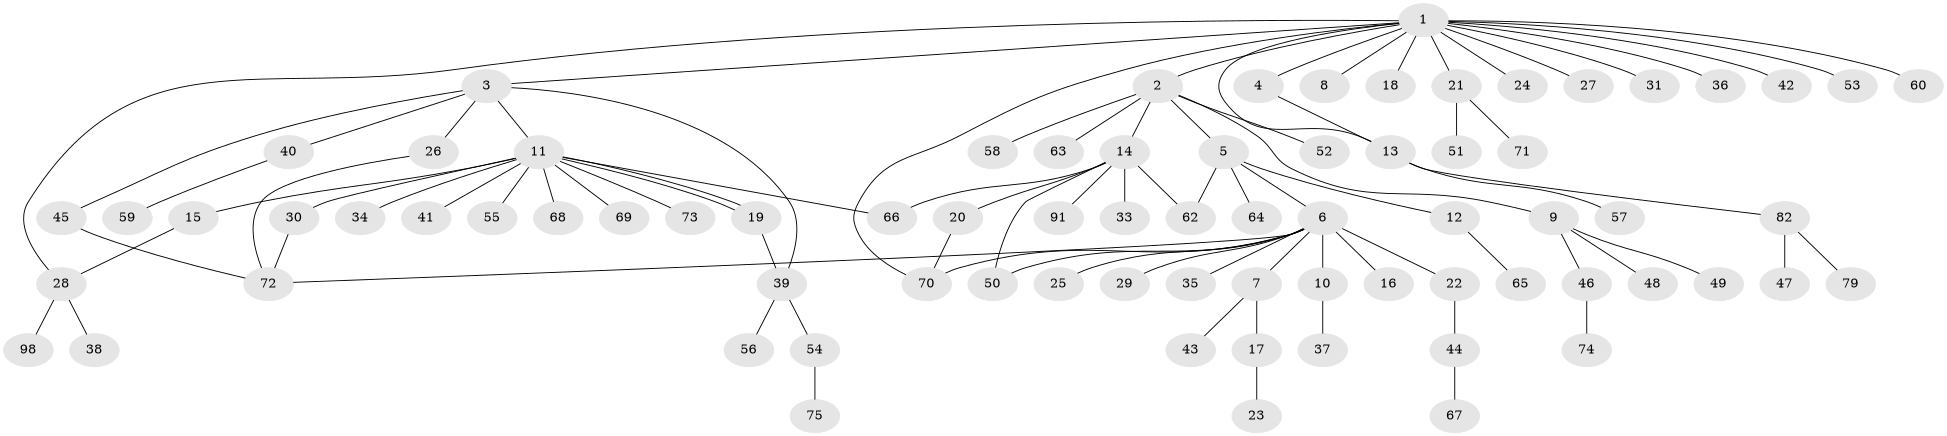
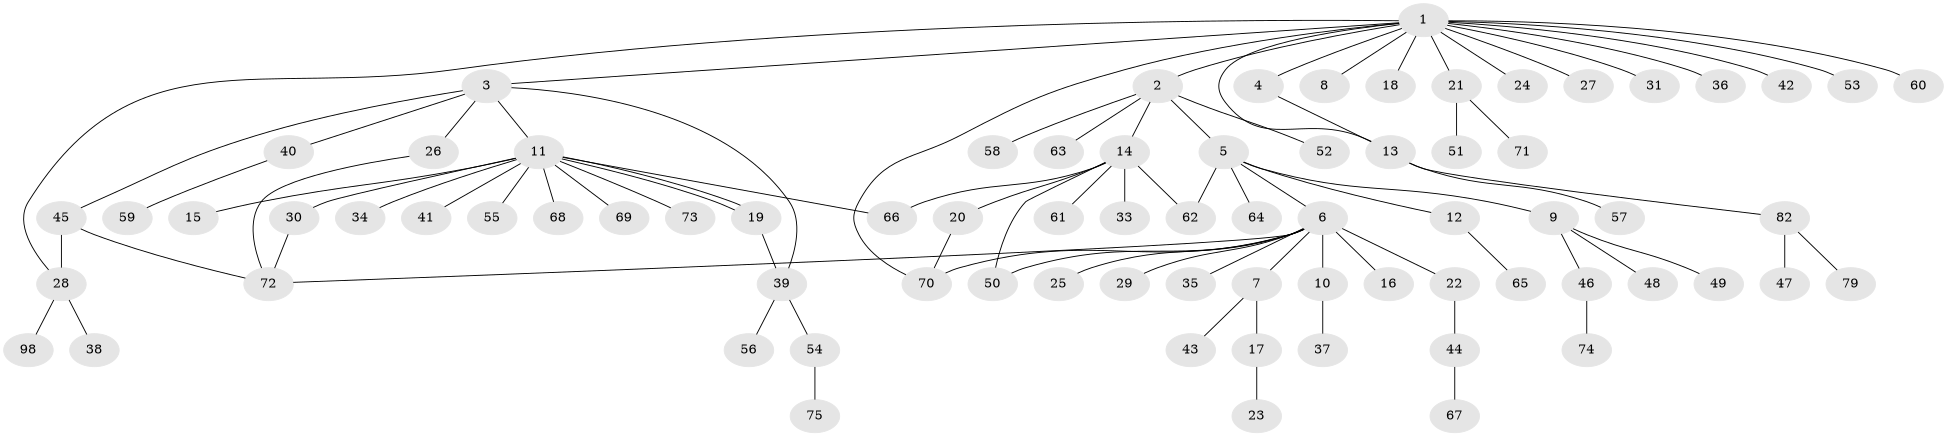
(1315, 179) -> (1387, 189)
(1059, 218) -> (1059, 218)
(125, 252) -> (61, 251)
